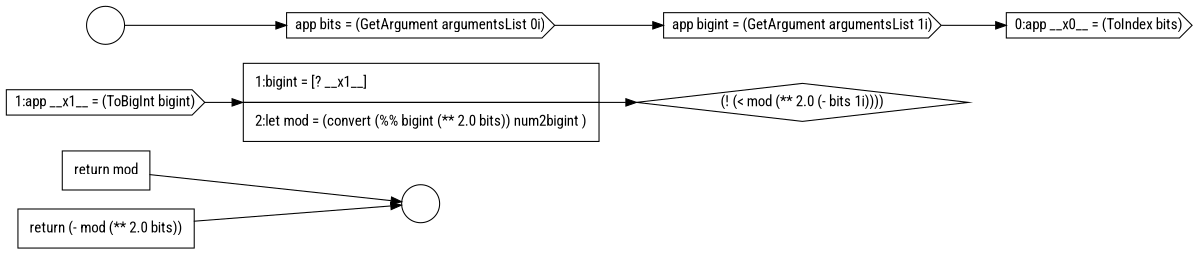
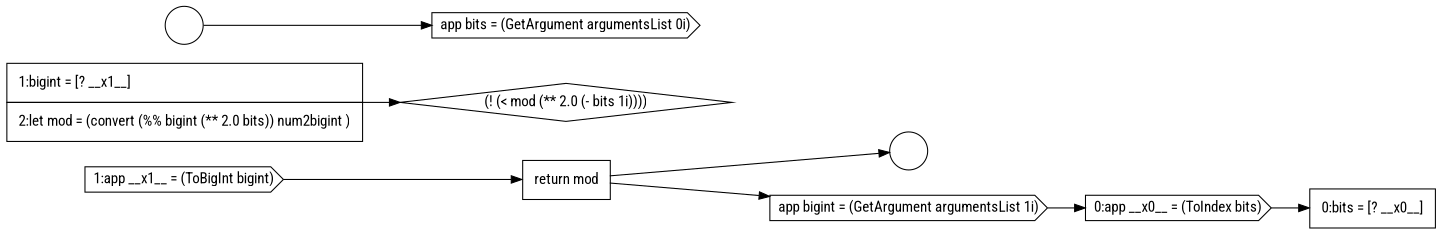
(604, 25) -> (684, 189)
(218, 102) -> (397, 179)
none -> (1372, 208)
(106, 228) -> none
